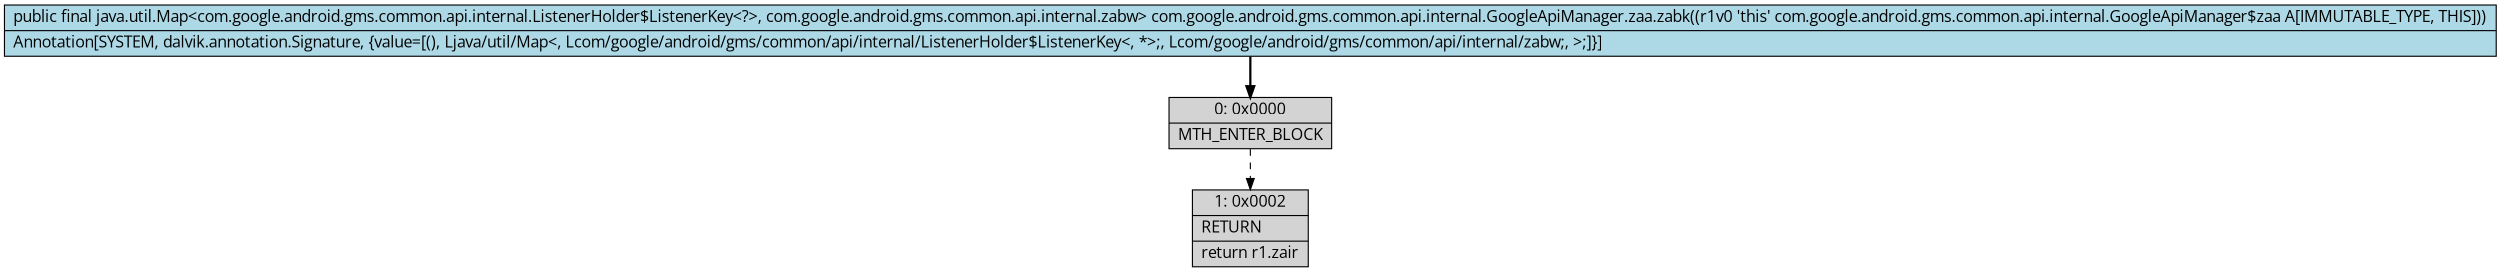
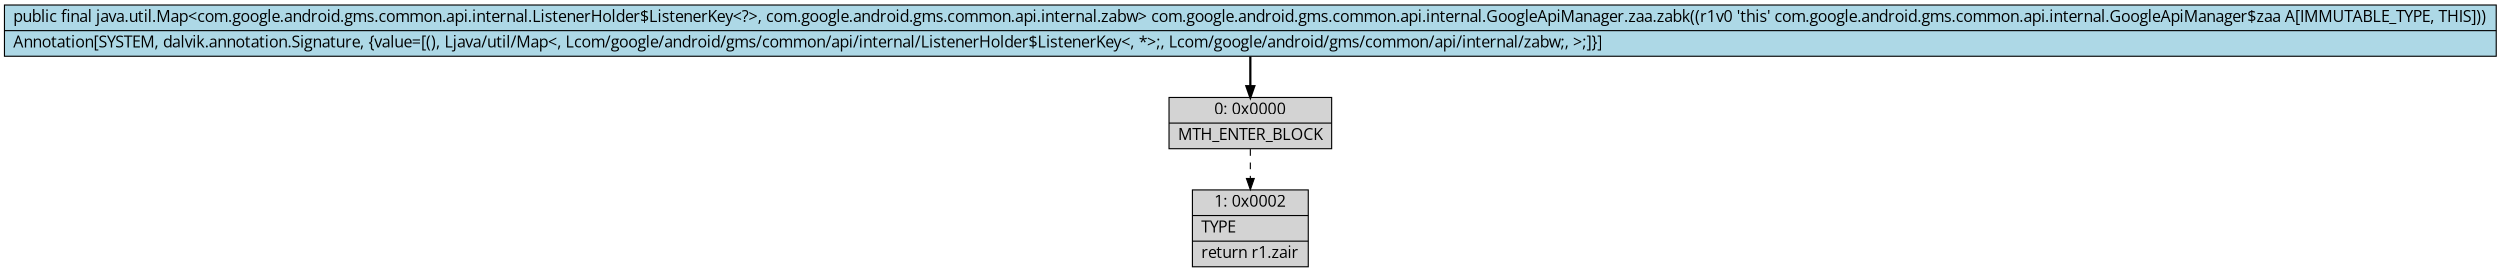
(1232, 228) -> (1219, 228)
